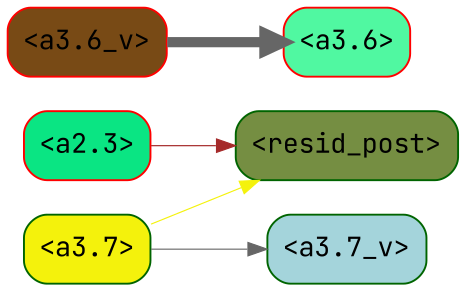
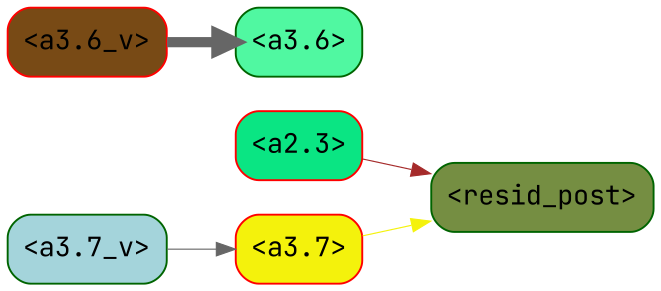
(347, 42) -> (299, 42)
(87, 249) -> (299, 249)
(199, 249) -> (192, 249)
